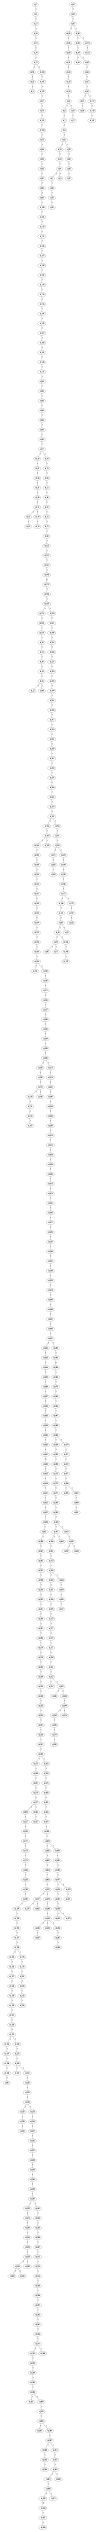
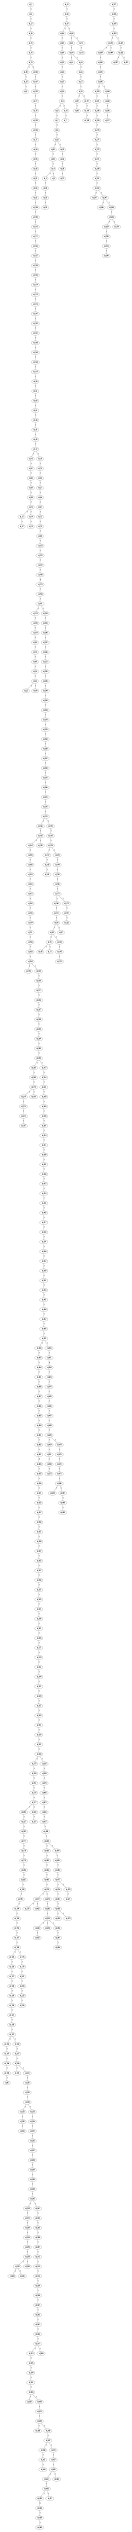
(56, 1484) -> none
